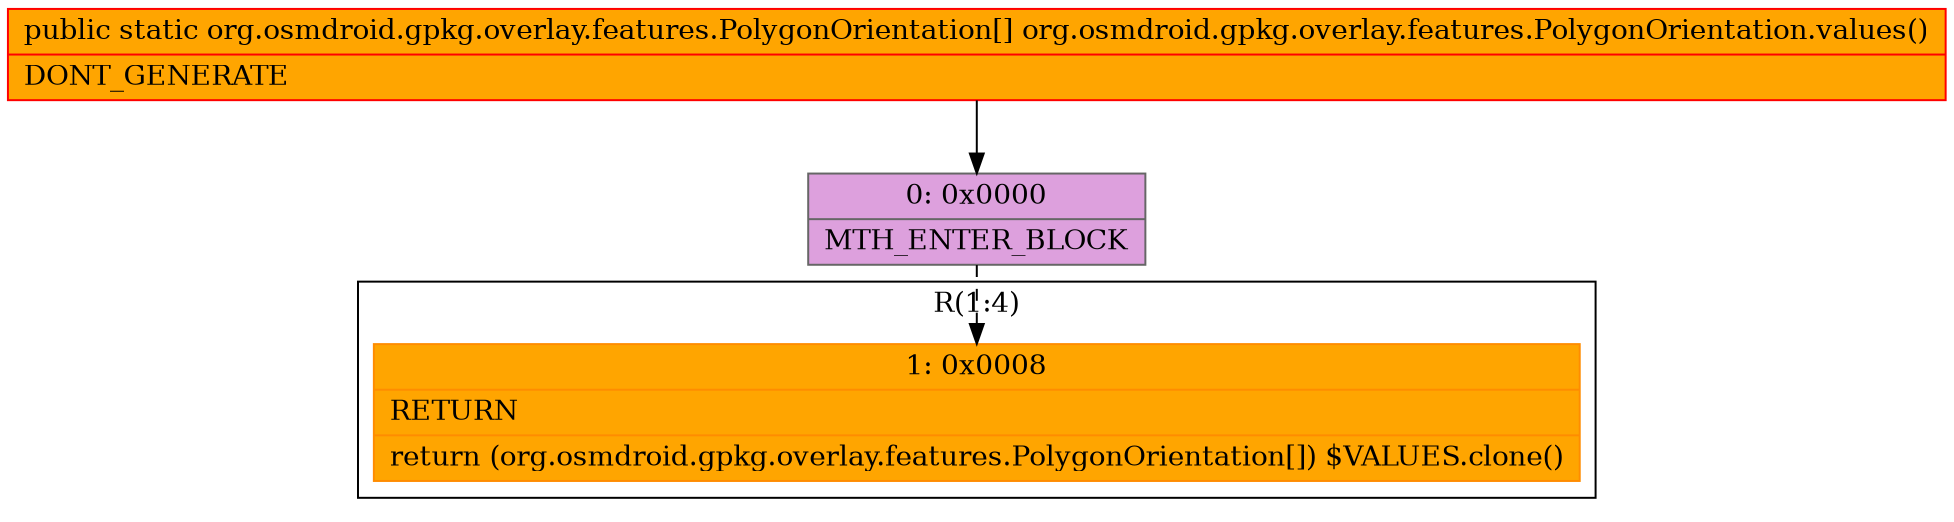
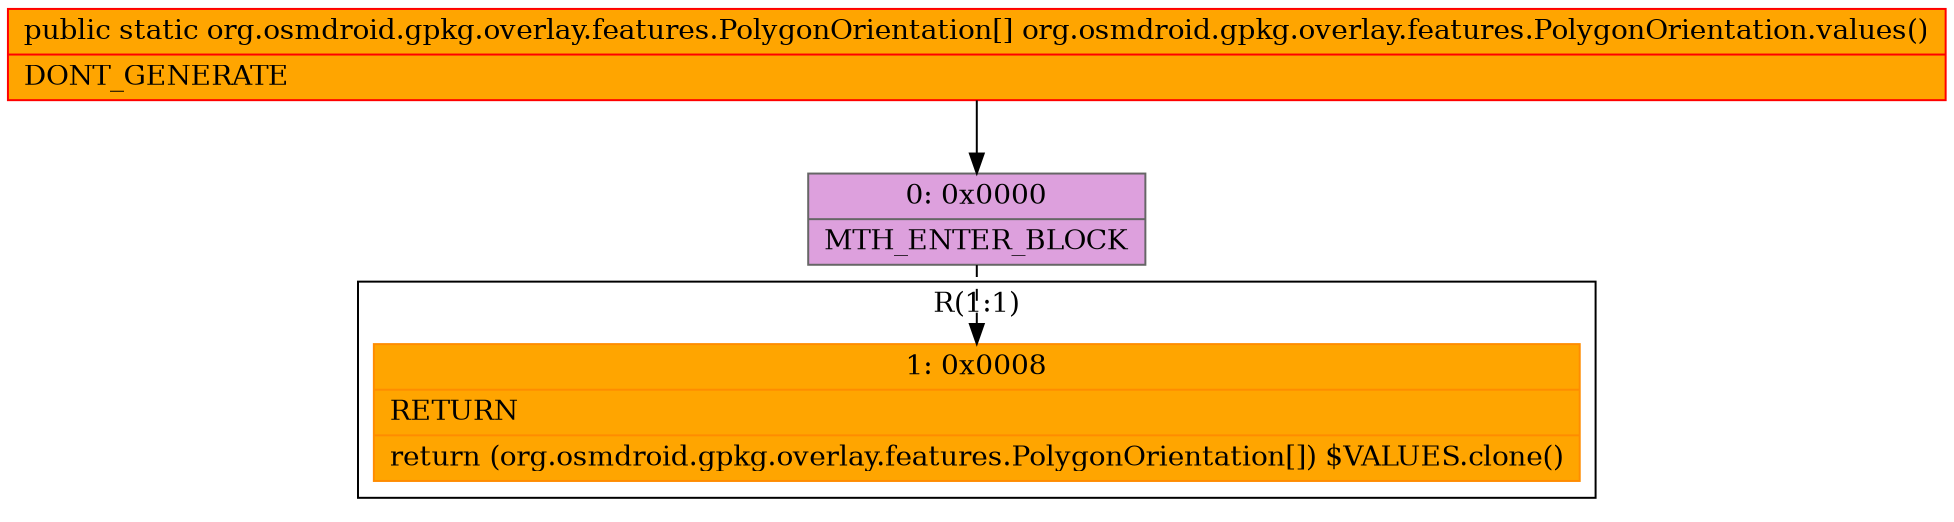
(977, 304) -> (977, 304)
